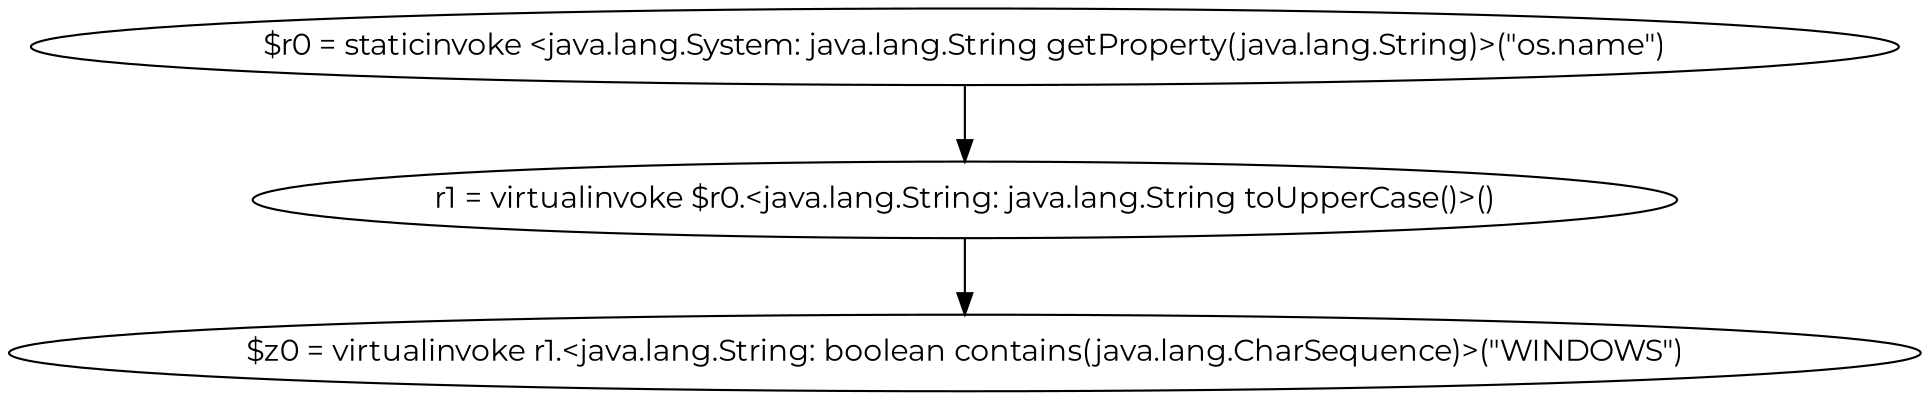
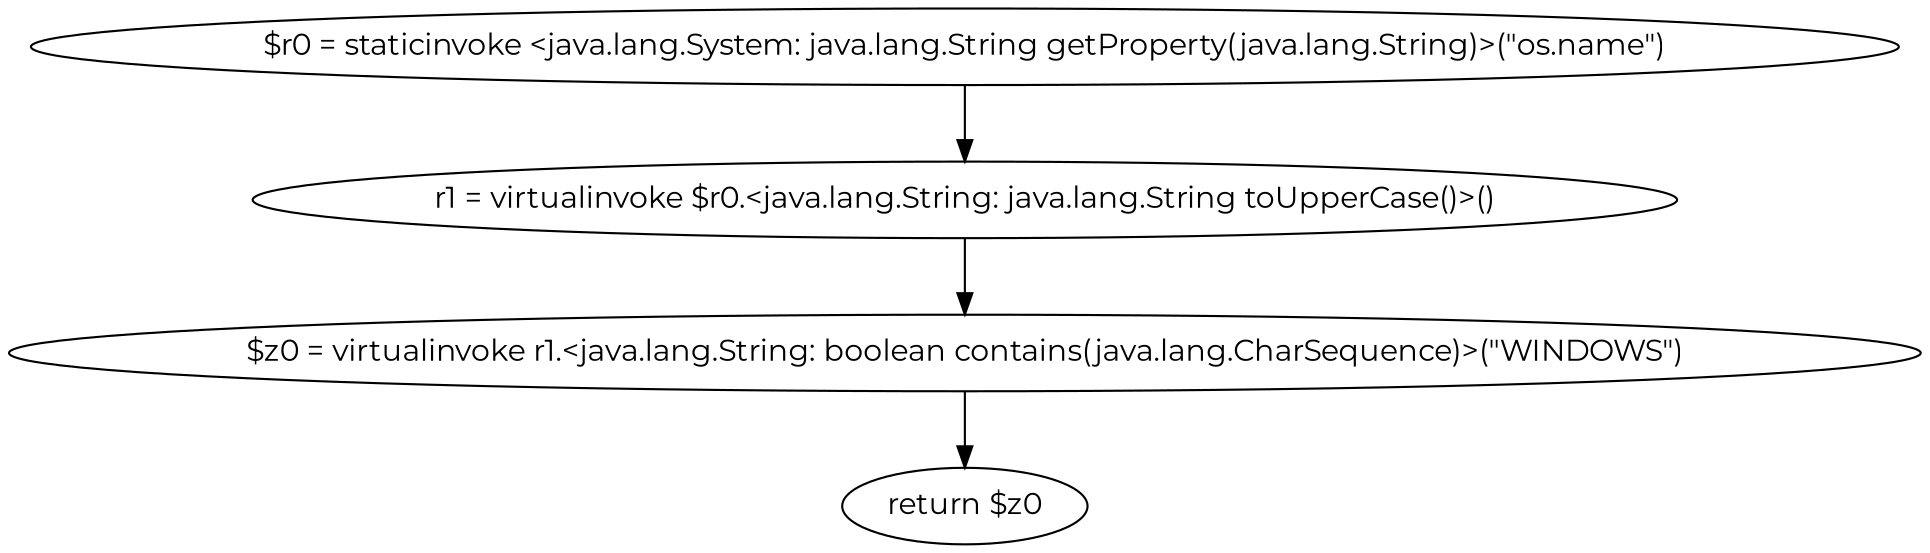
none -> (965, 506)
